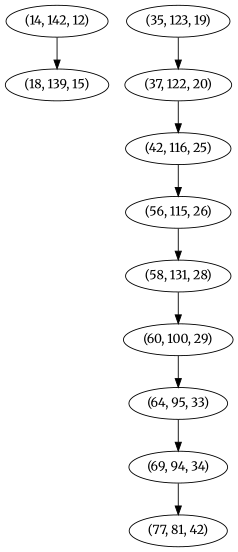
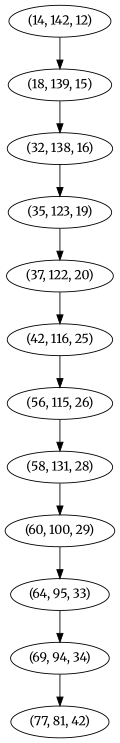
none -> (60, 149)
